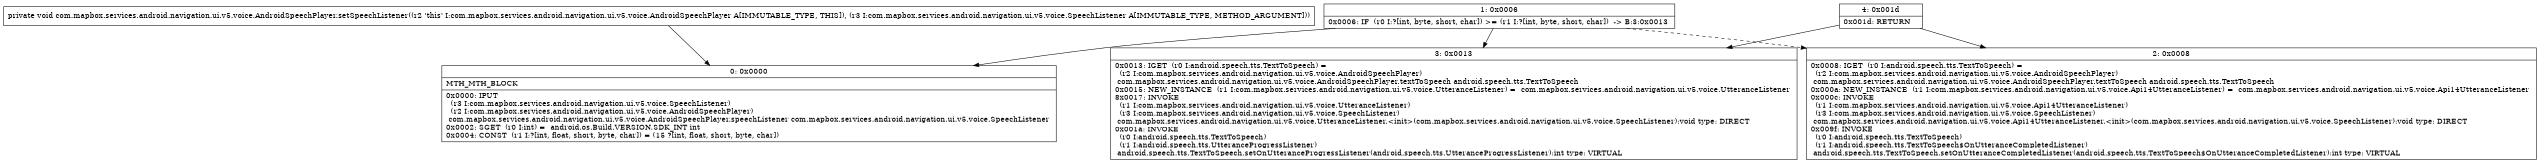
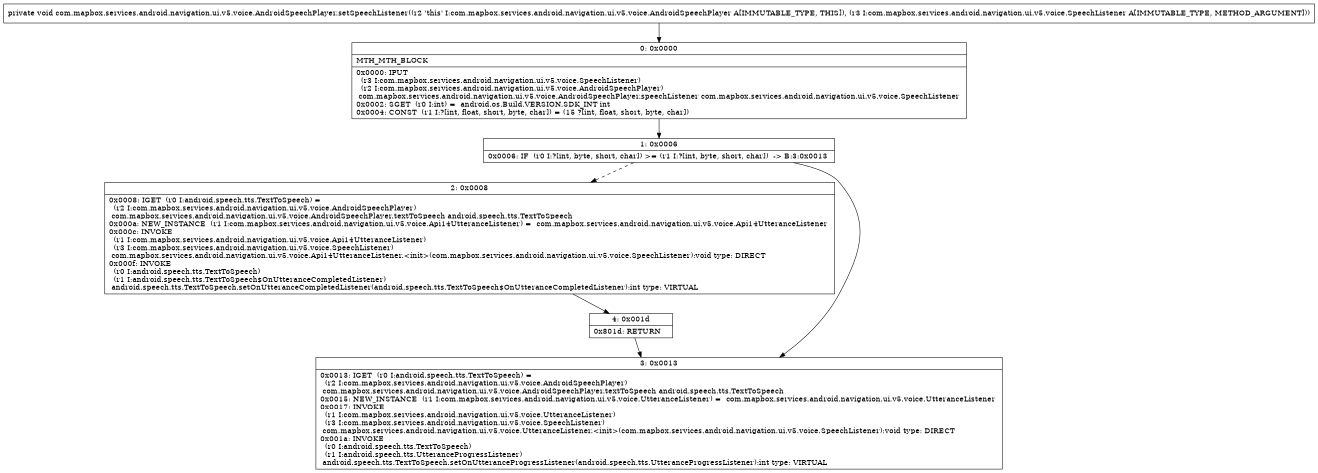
(1881, 22) -> (631, 332)
(1950, 37) -> (589, 302)
(1157, 43) -> (659, 126)
(1150, 98) -> (355, 407)
(1844, 129) -> (143, 264)
